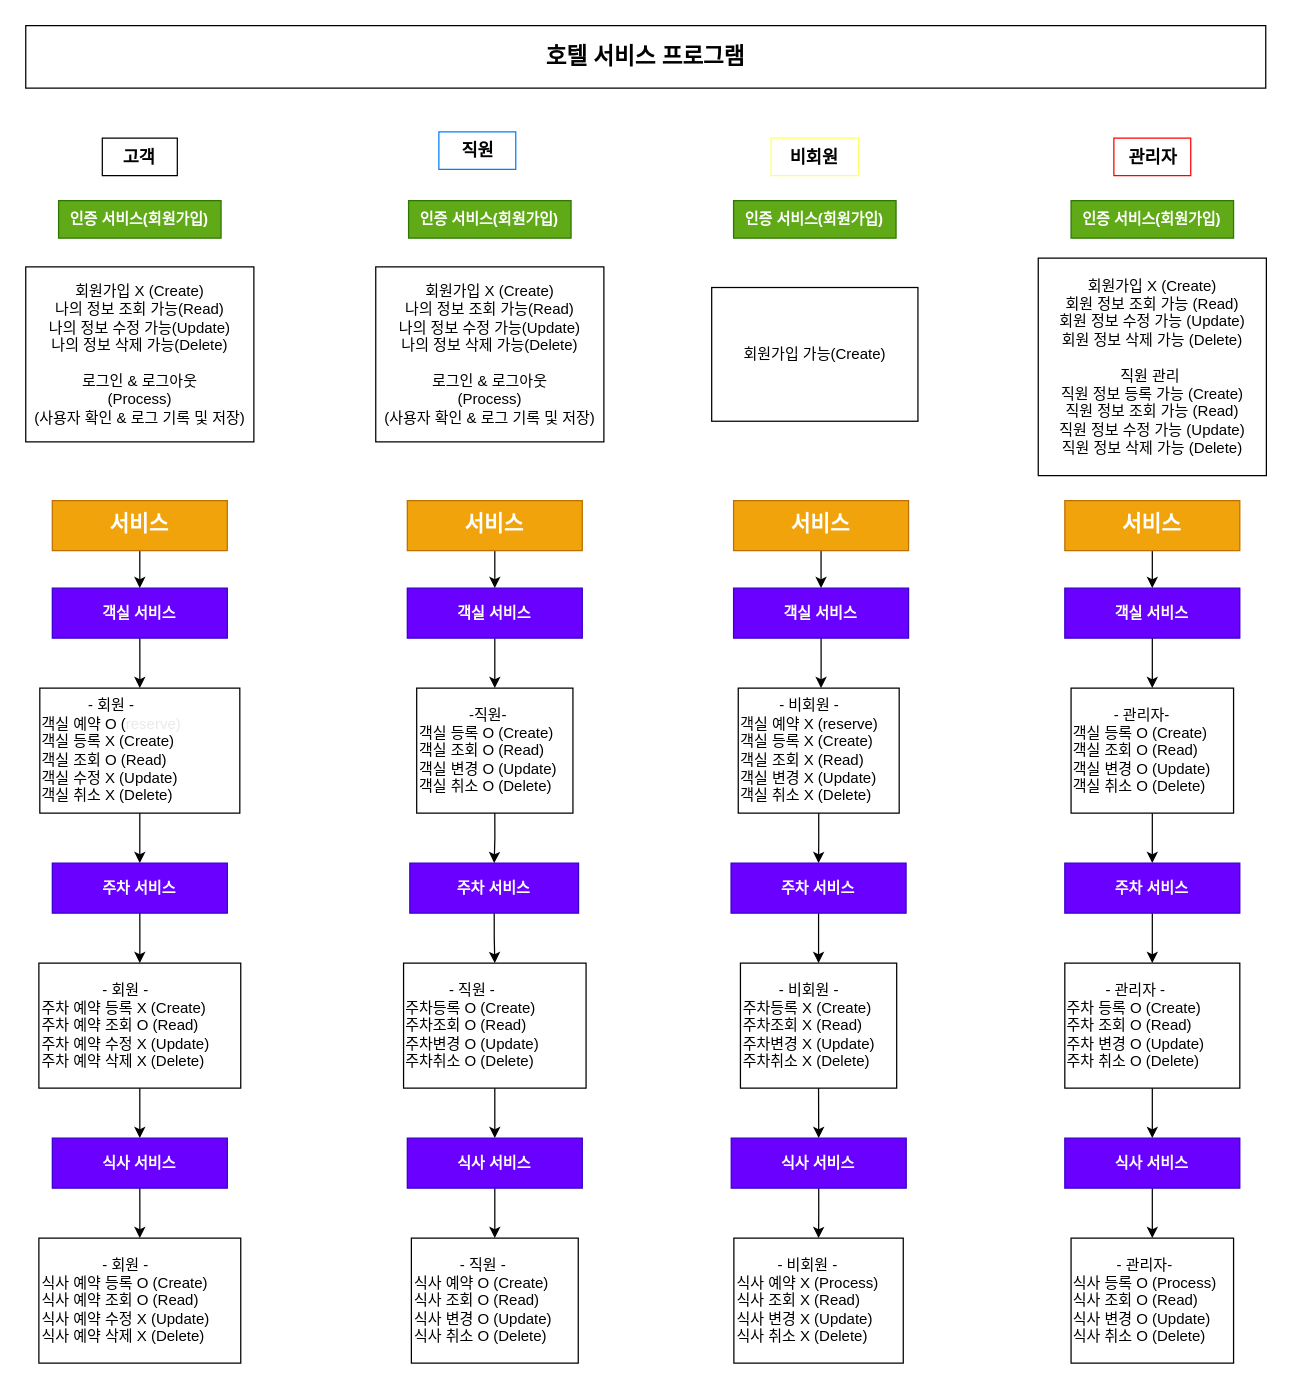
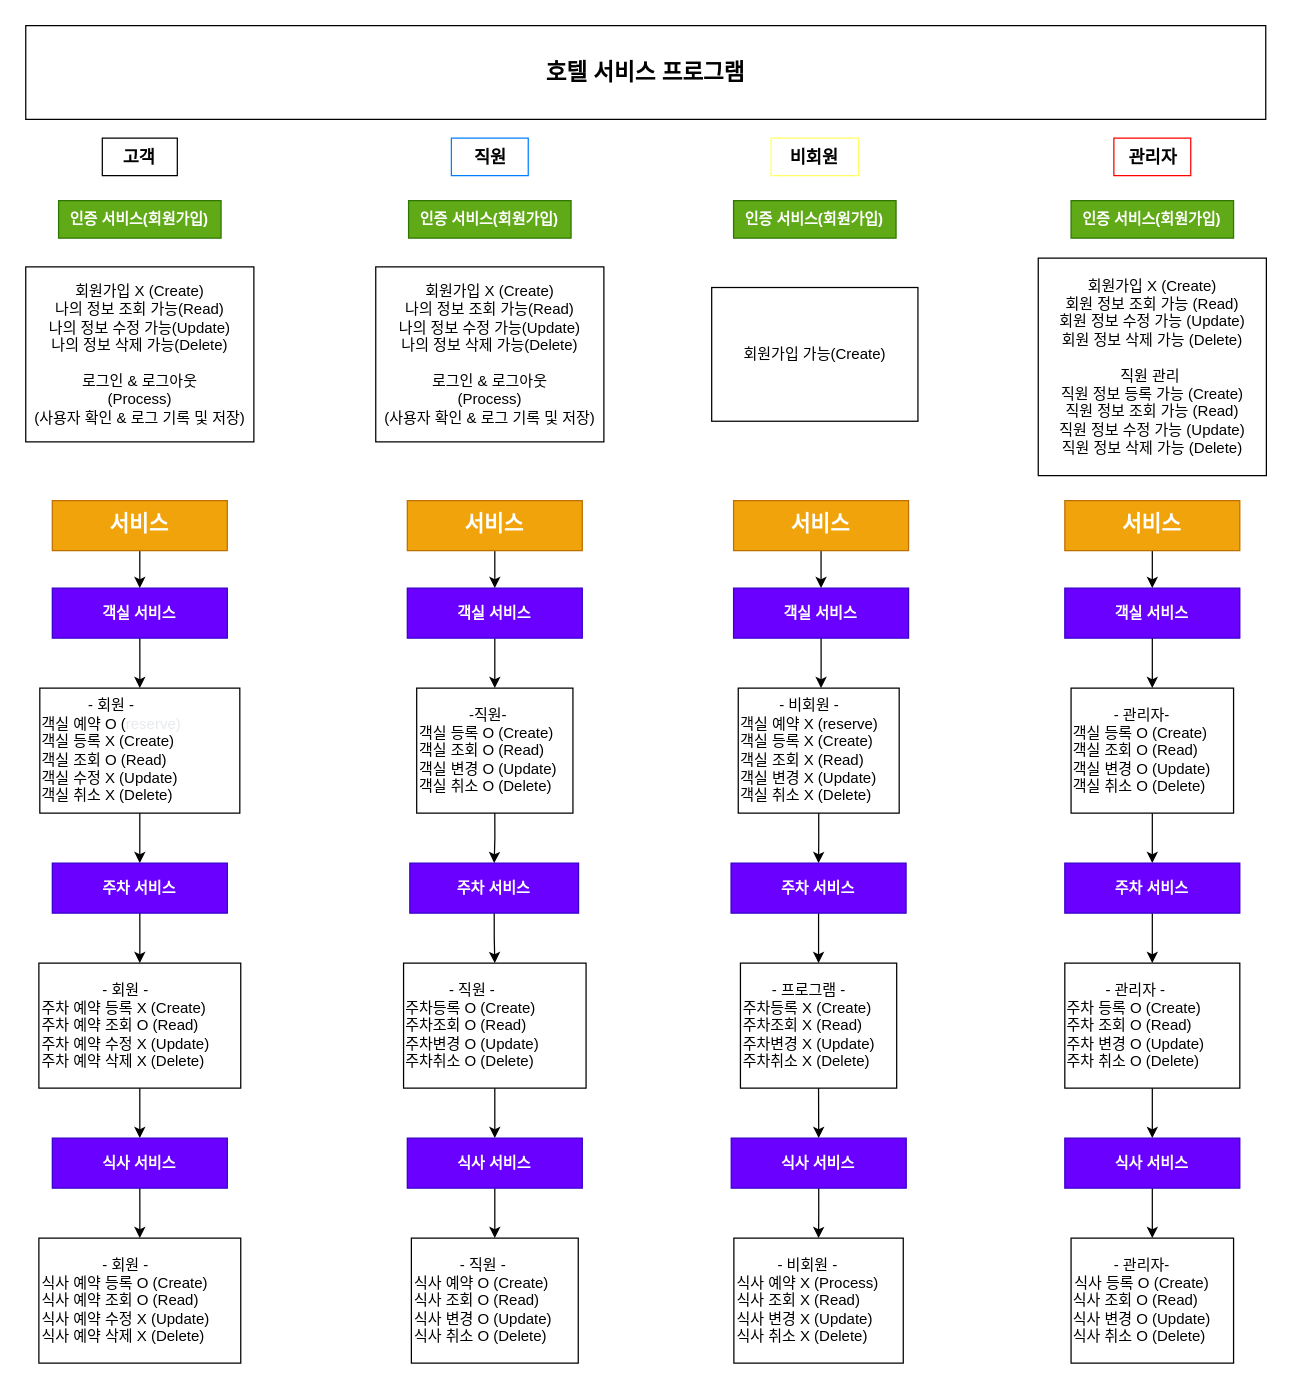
(646, 57) -> (646, 73)
(477, 151) -> (490, 157)
(815, 1026) -> (815, 1026)
(1153, 1301) -> (1150, 1301)
